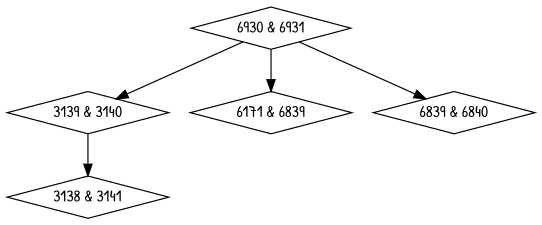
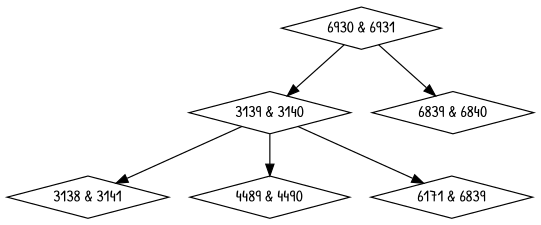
(271, 65) -> (355, 152)
none -> (270, 197)
